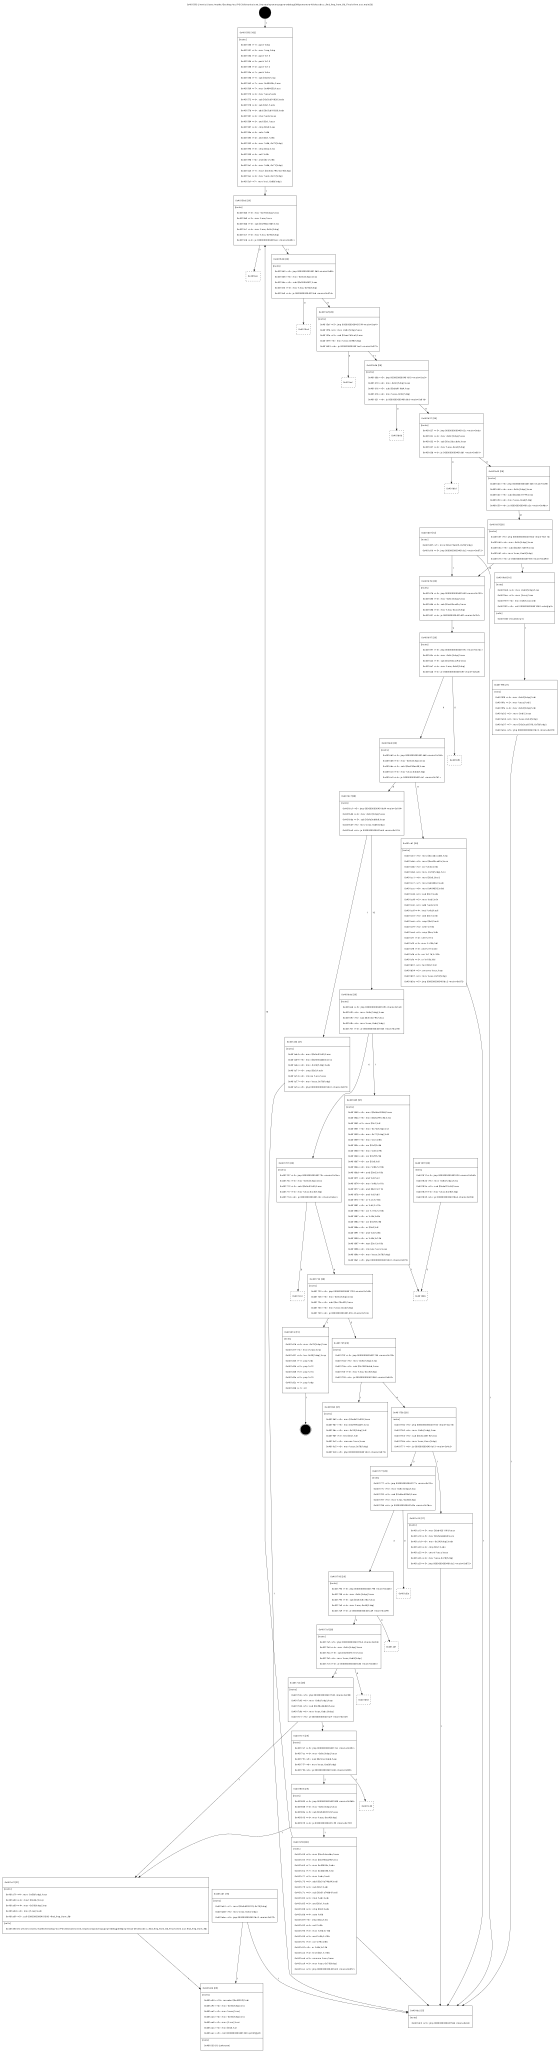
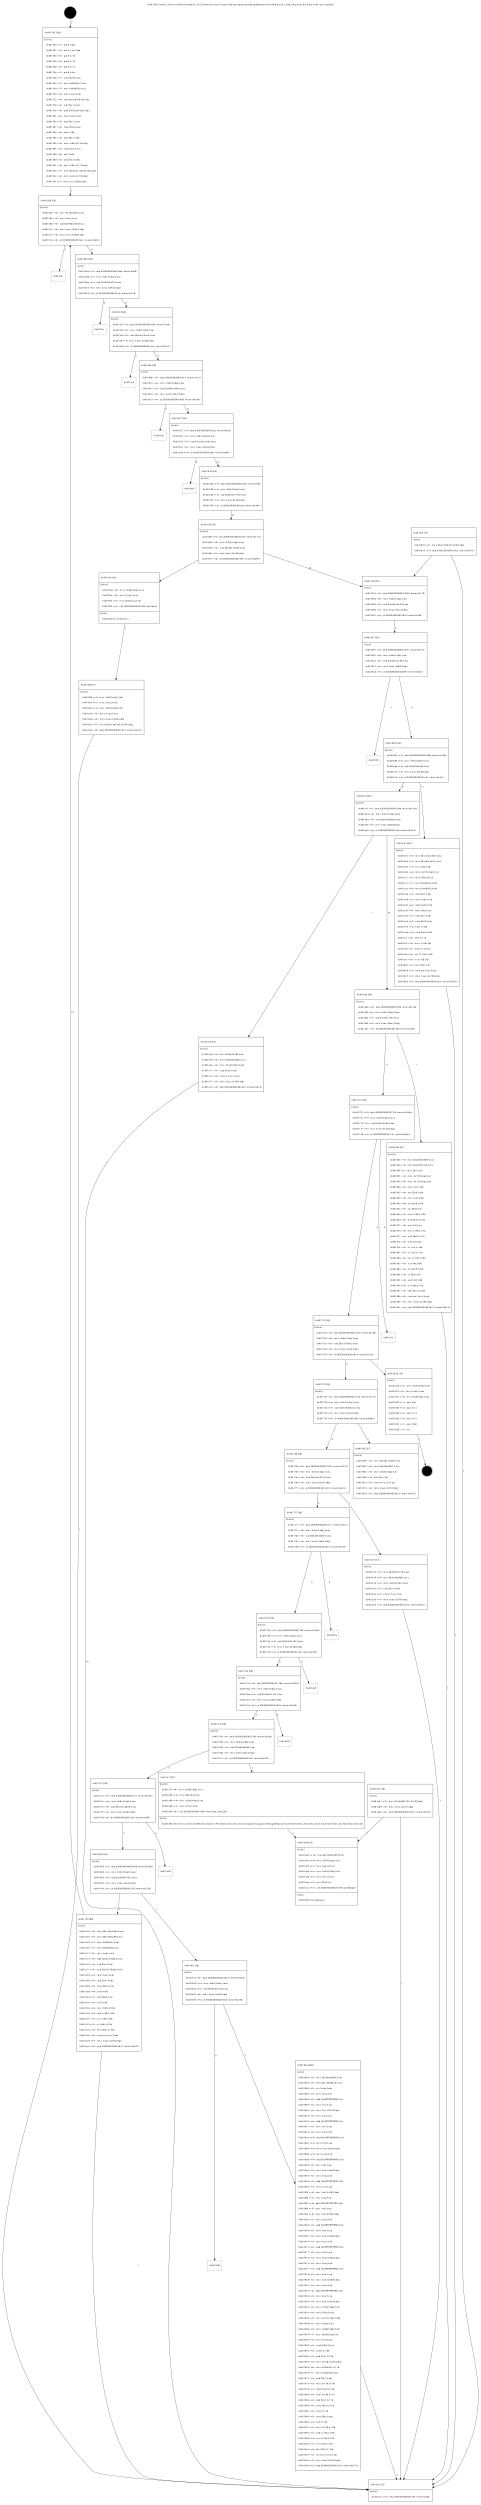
(413, 1277) -> (446, 1897)
(274, 1594) -> (87, 1662)
(211, 1837) -> (168, 1926)
none -> (328, 2265)
